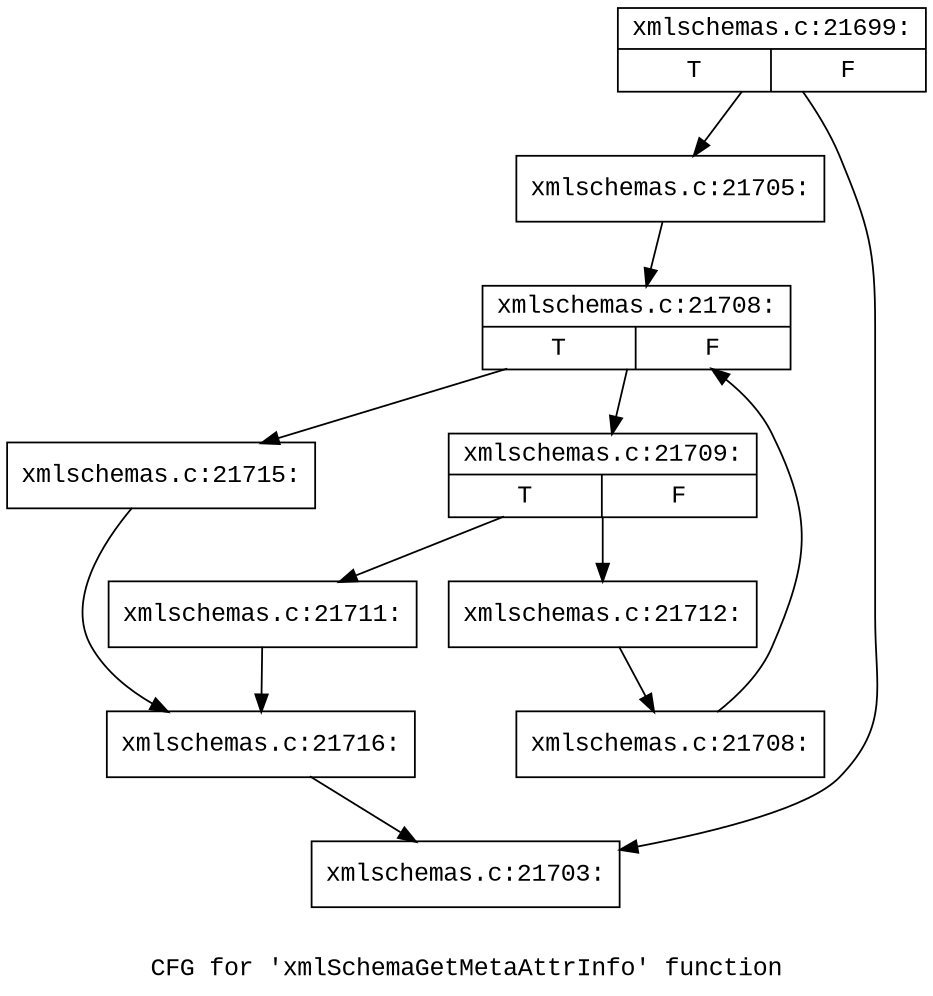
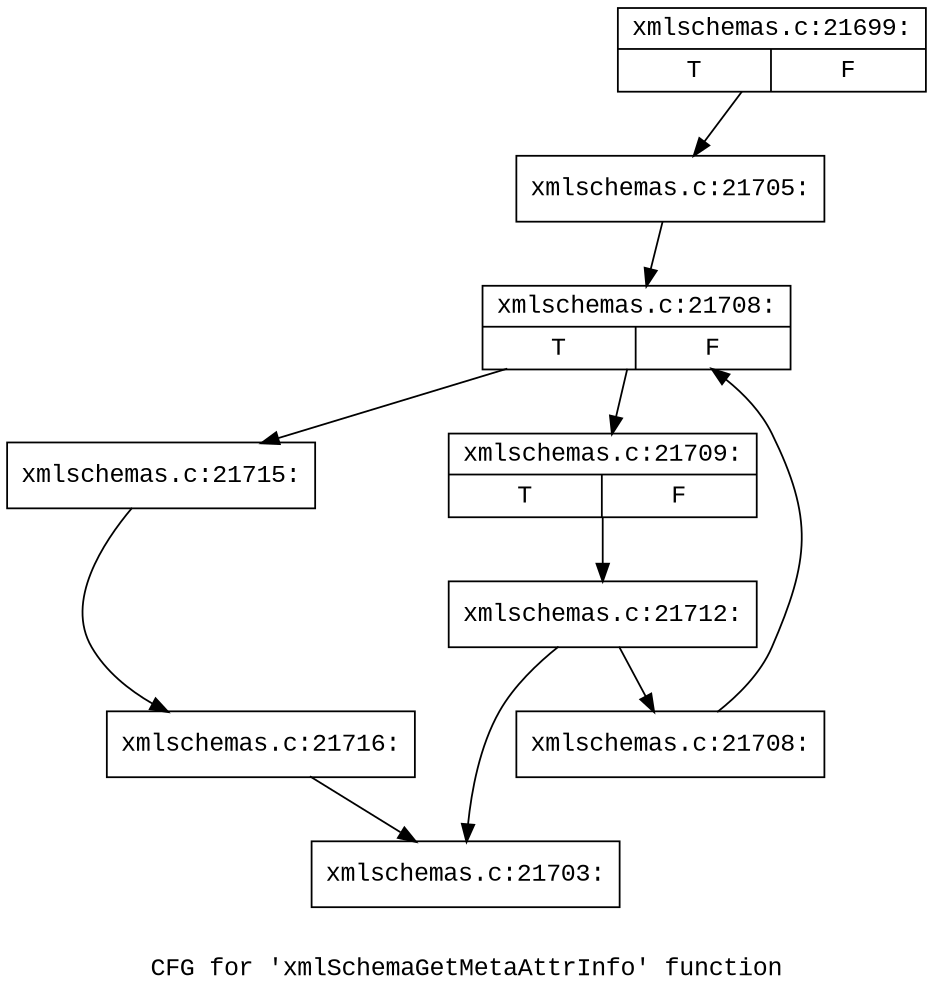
(875, 540) -> (493, 725)
(263, 614) -> none
